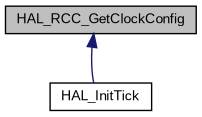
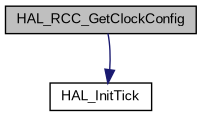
(92, 65) -> (110, 52)
